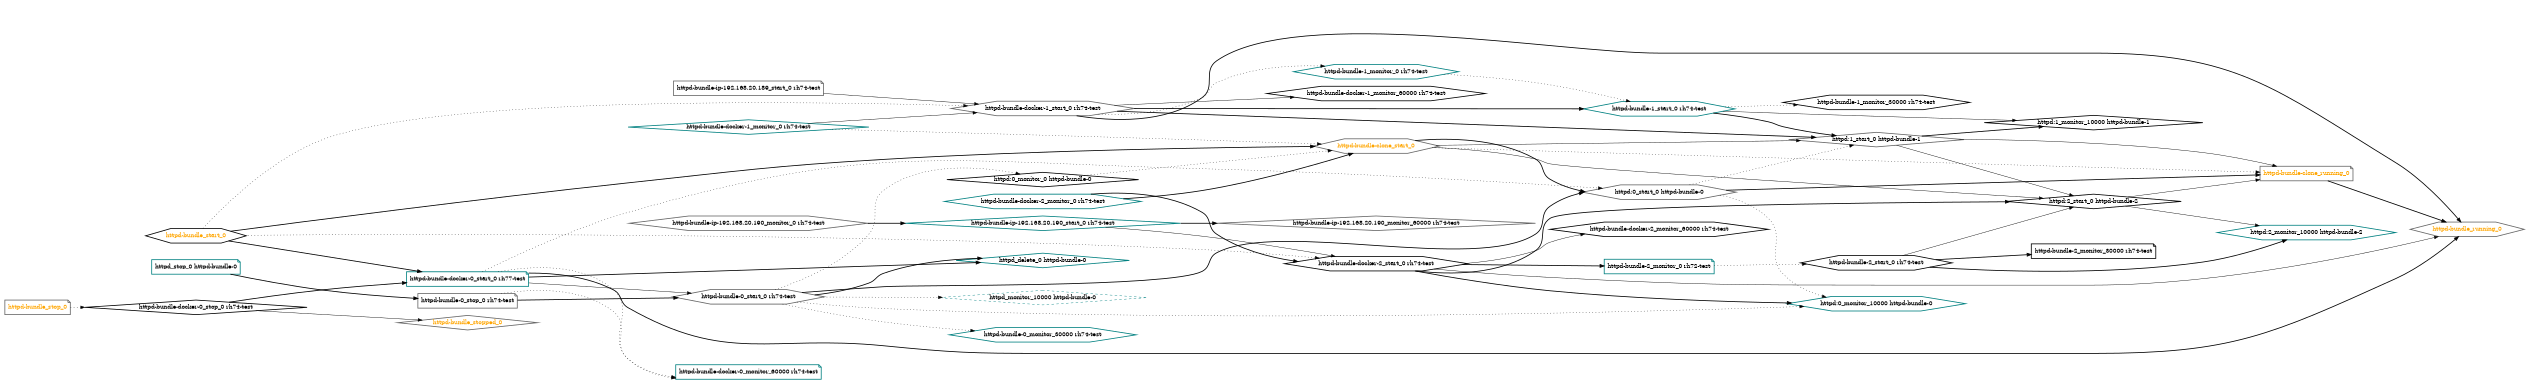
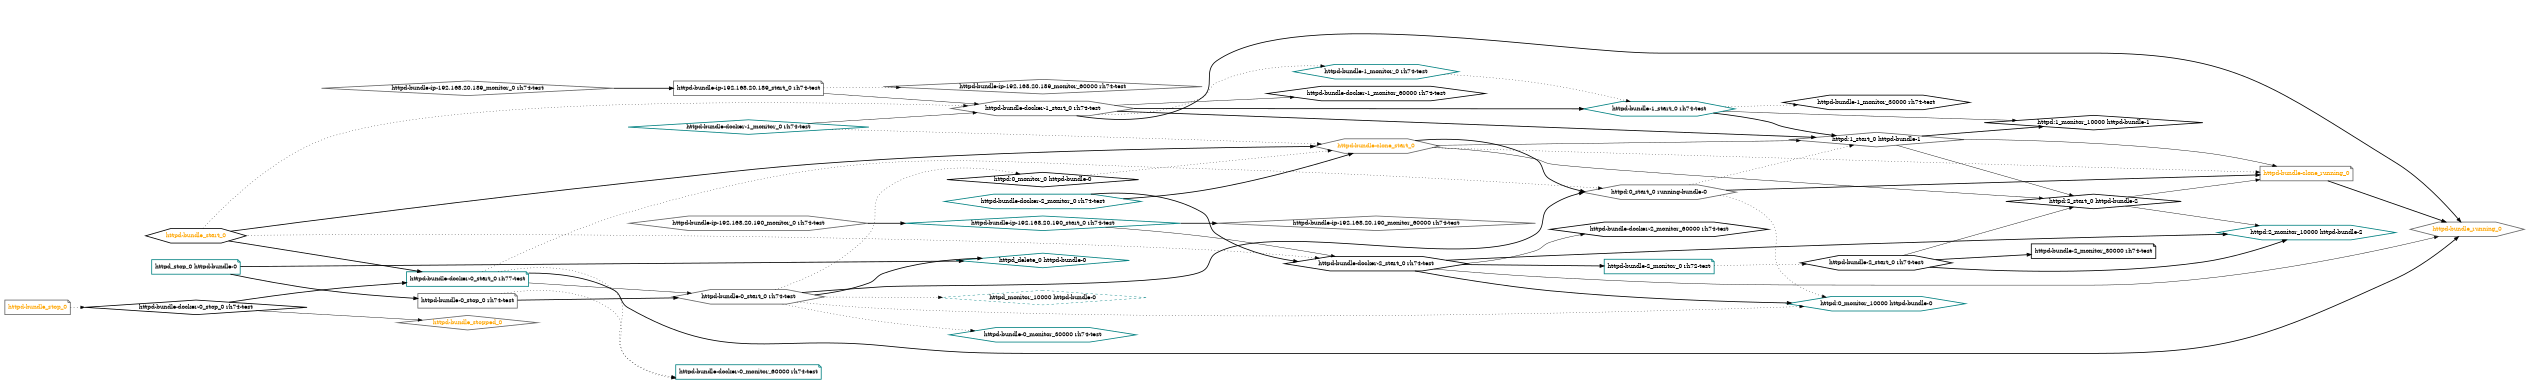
none -> (1043, 87)
none -> (468, 88)
(1659, 192) -> (1659, 192)
(1697, 207) -> (1835, 245)
(752, 270) -> (600, 264)
